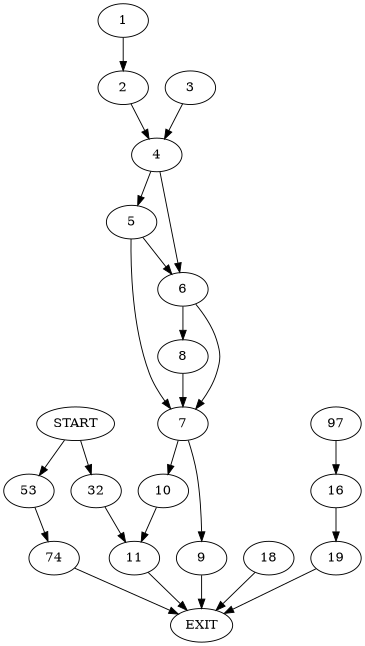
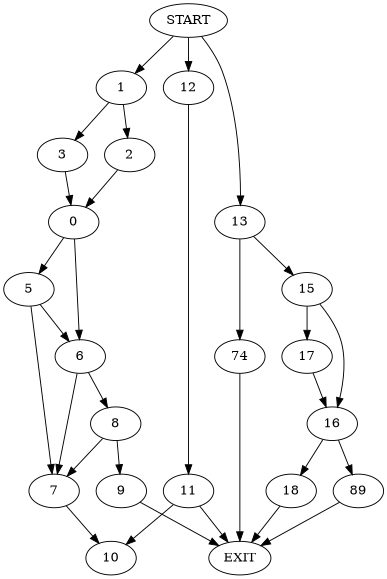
none -> (158, 51)
none -> (95, 118)
(157, 155) -> (74, 222)
none -> (307, 289)
(336, 424) -> (307, 357)
none -> (314, 453)
(199, 486) -> (118, 453)
(29, 491) -> (240, 222)
(96, 491) -> (189, 88)
(151, 520) -> (153, 522)
(336, 558) -> (358, 491)
